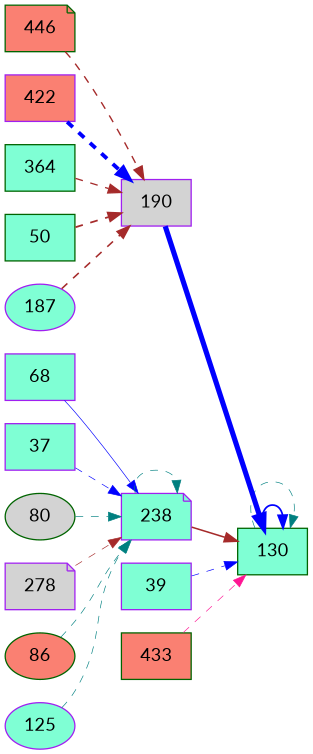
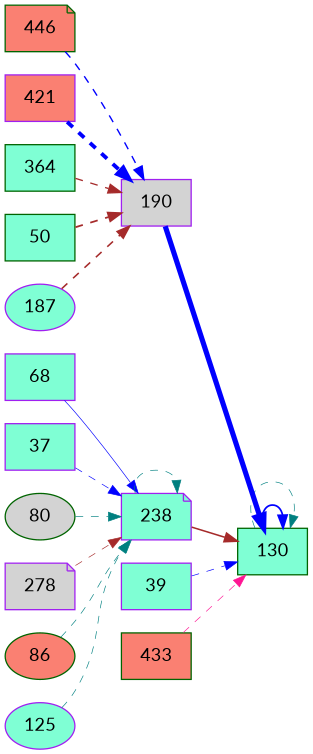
(40, 98) -> (40, 98)
(105, 108) -> (105, 108)
